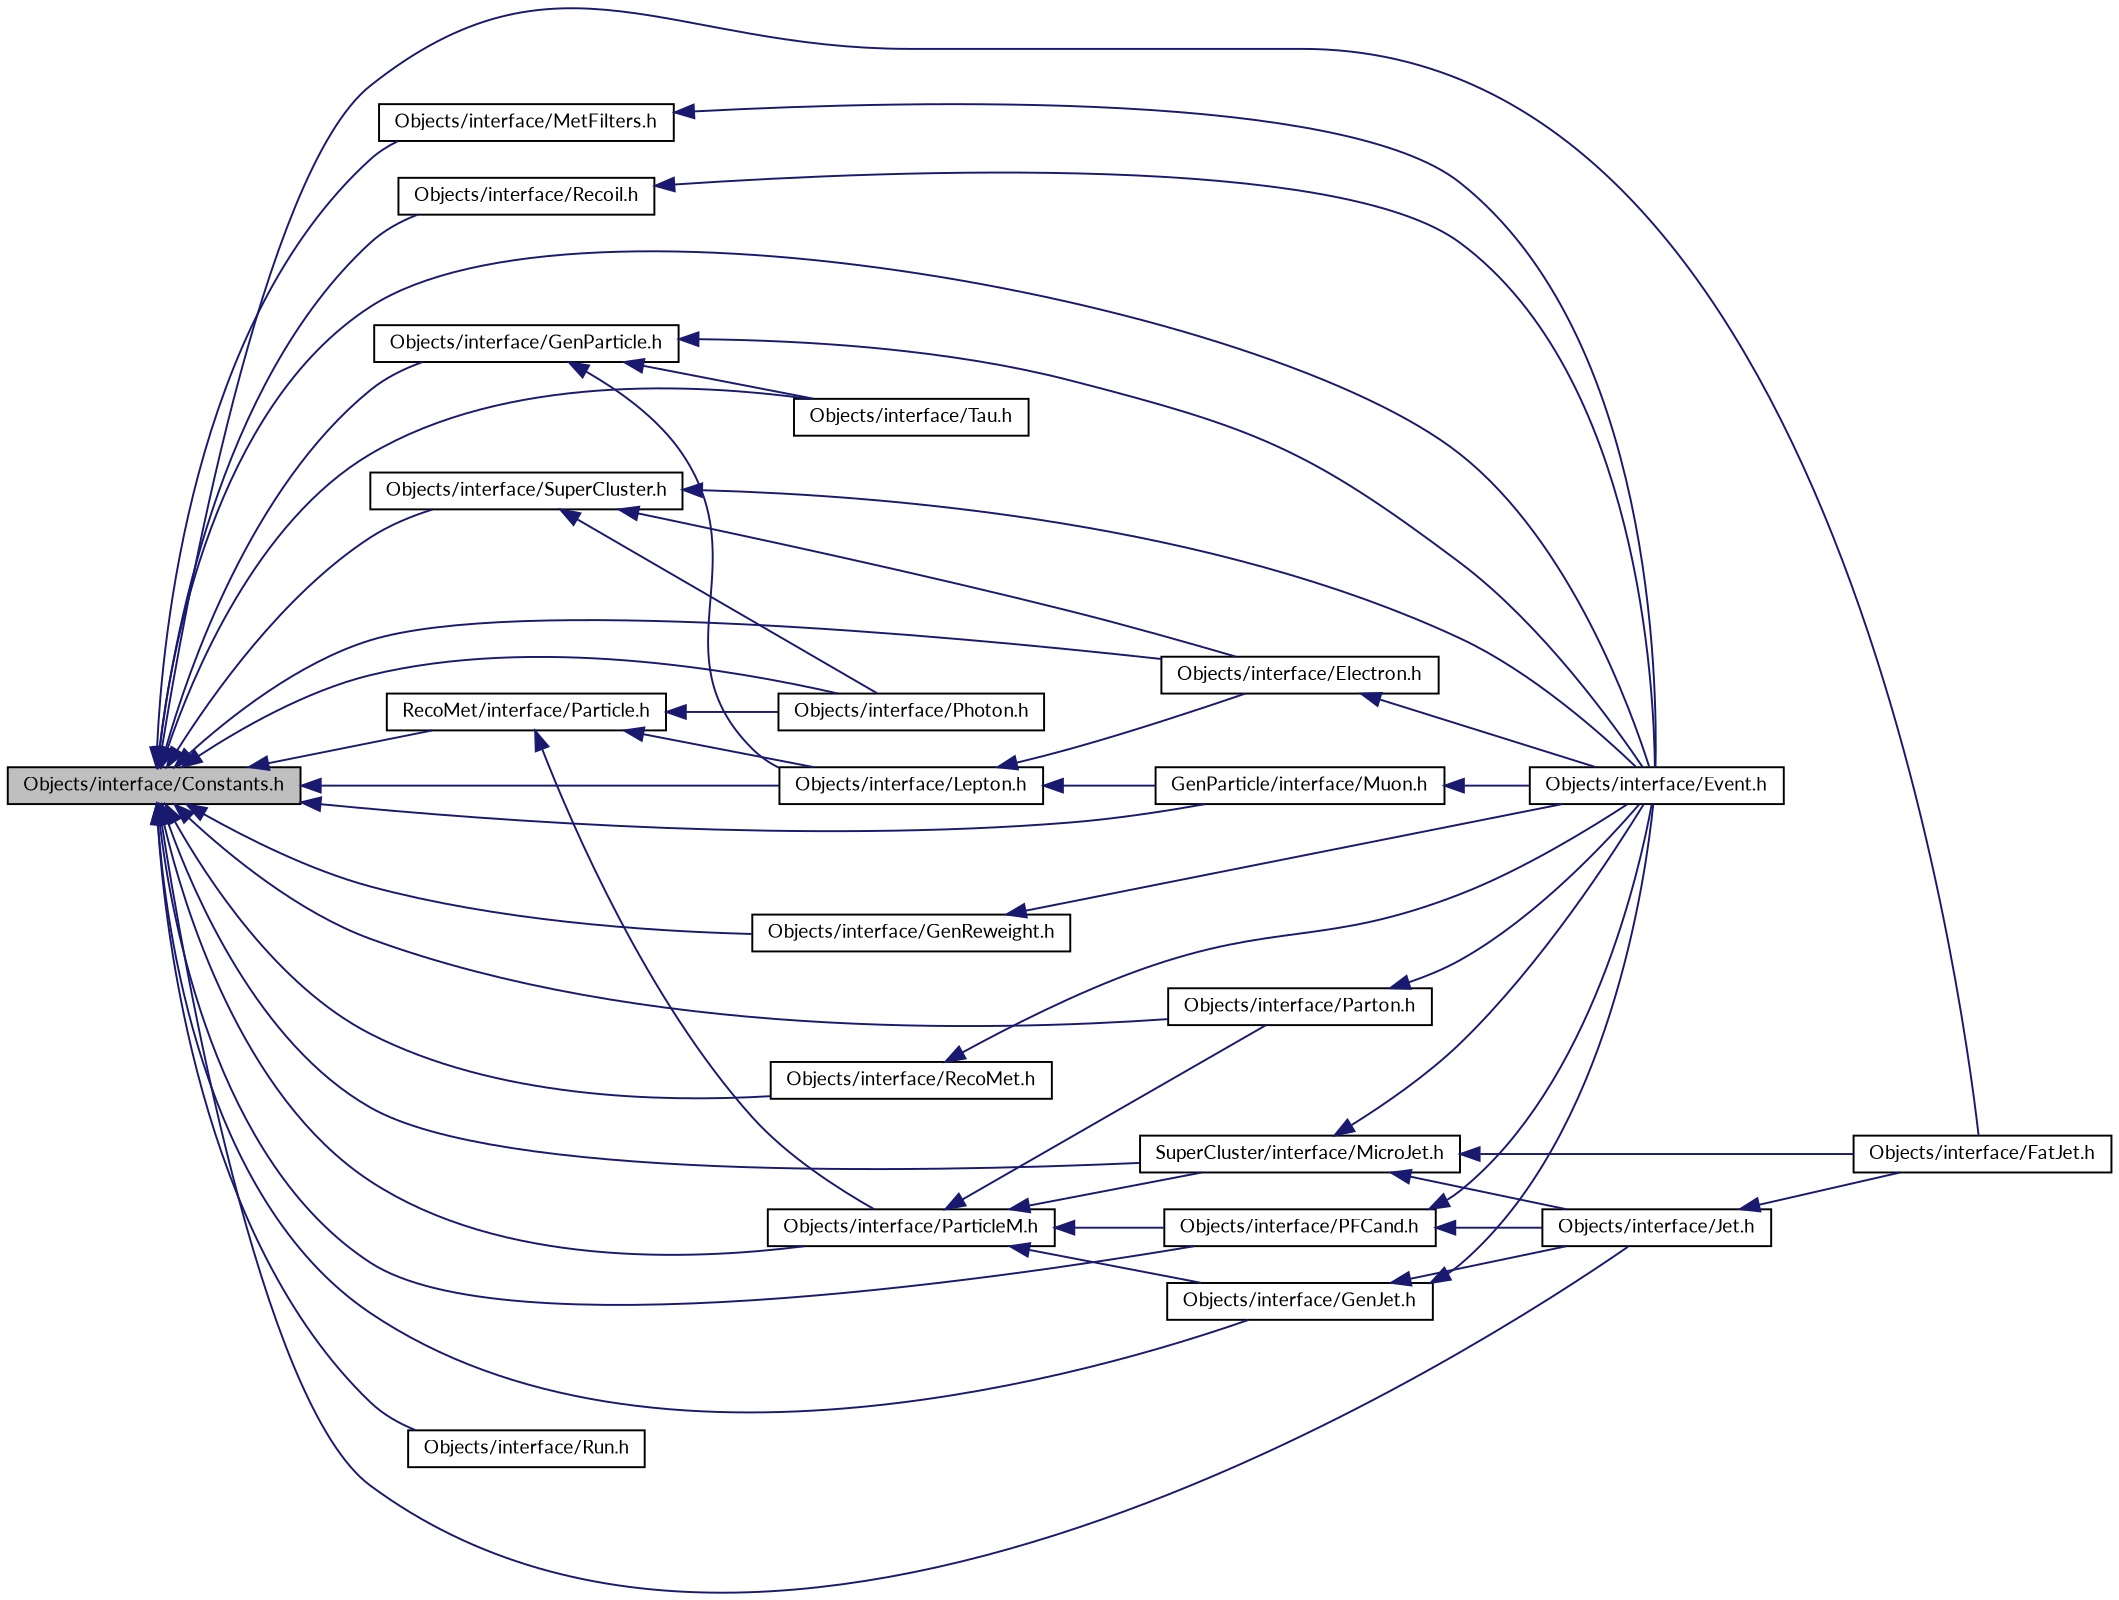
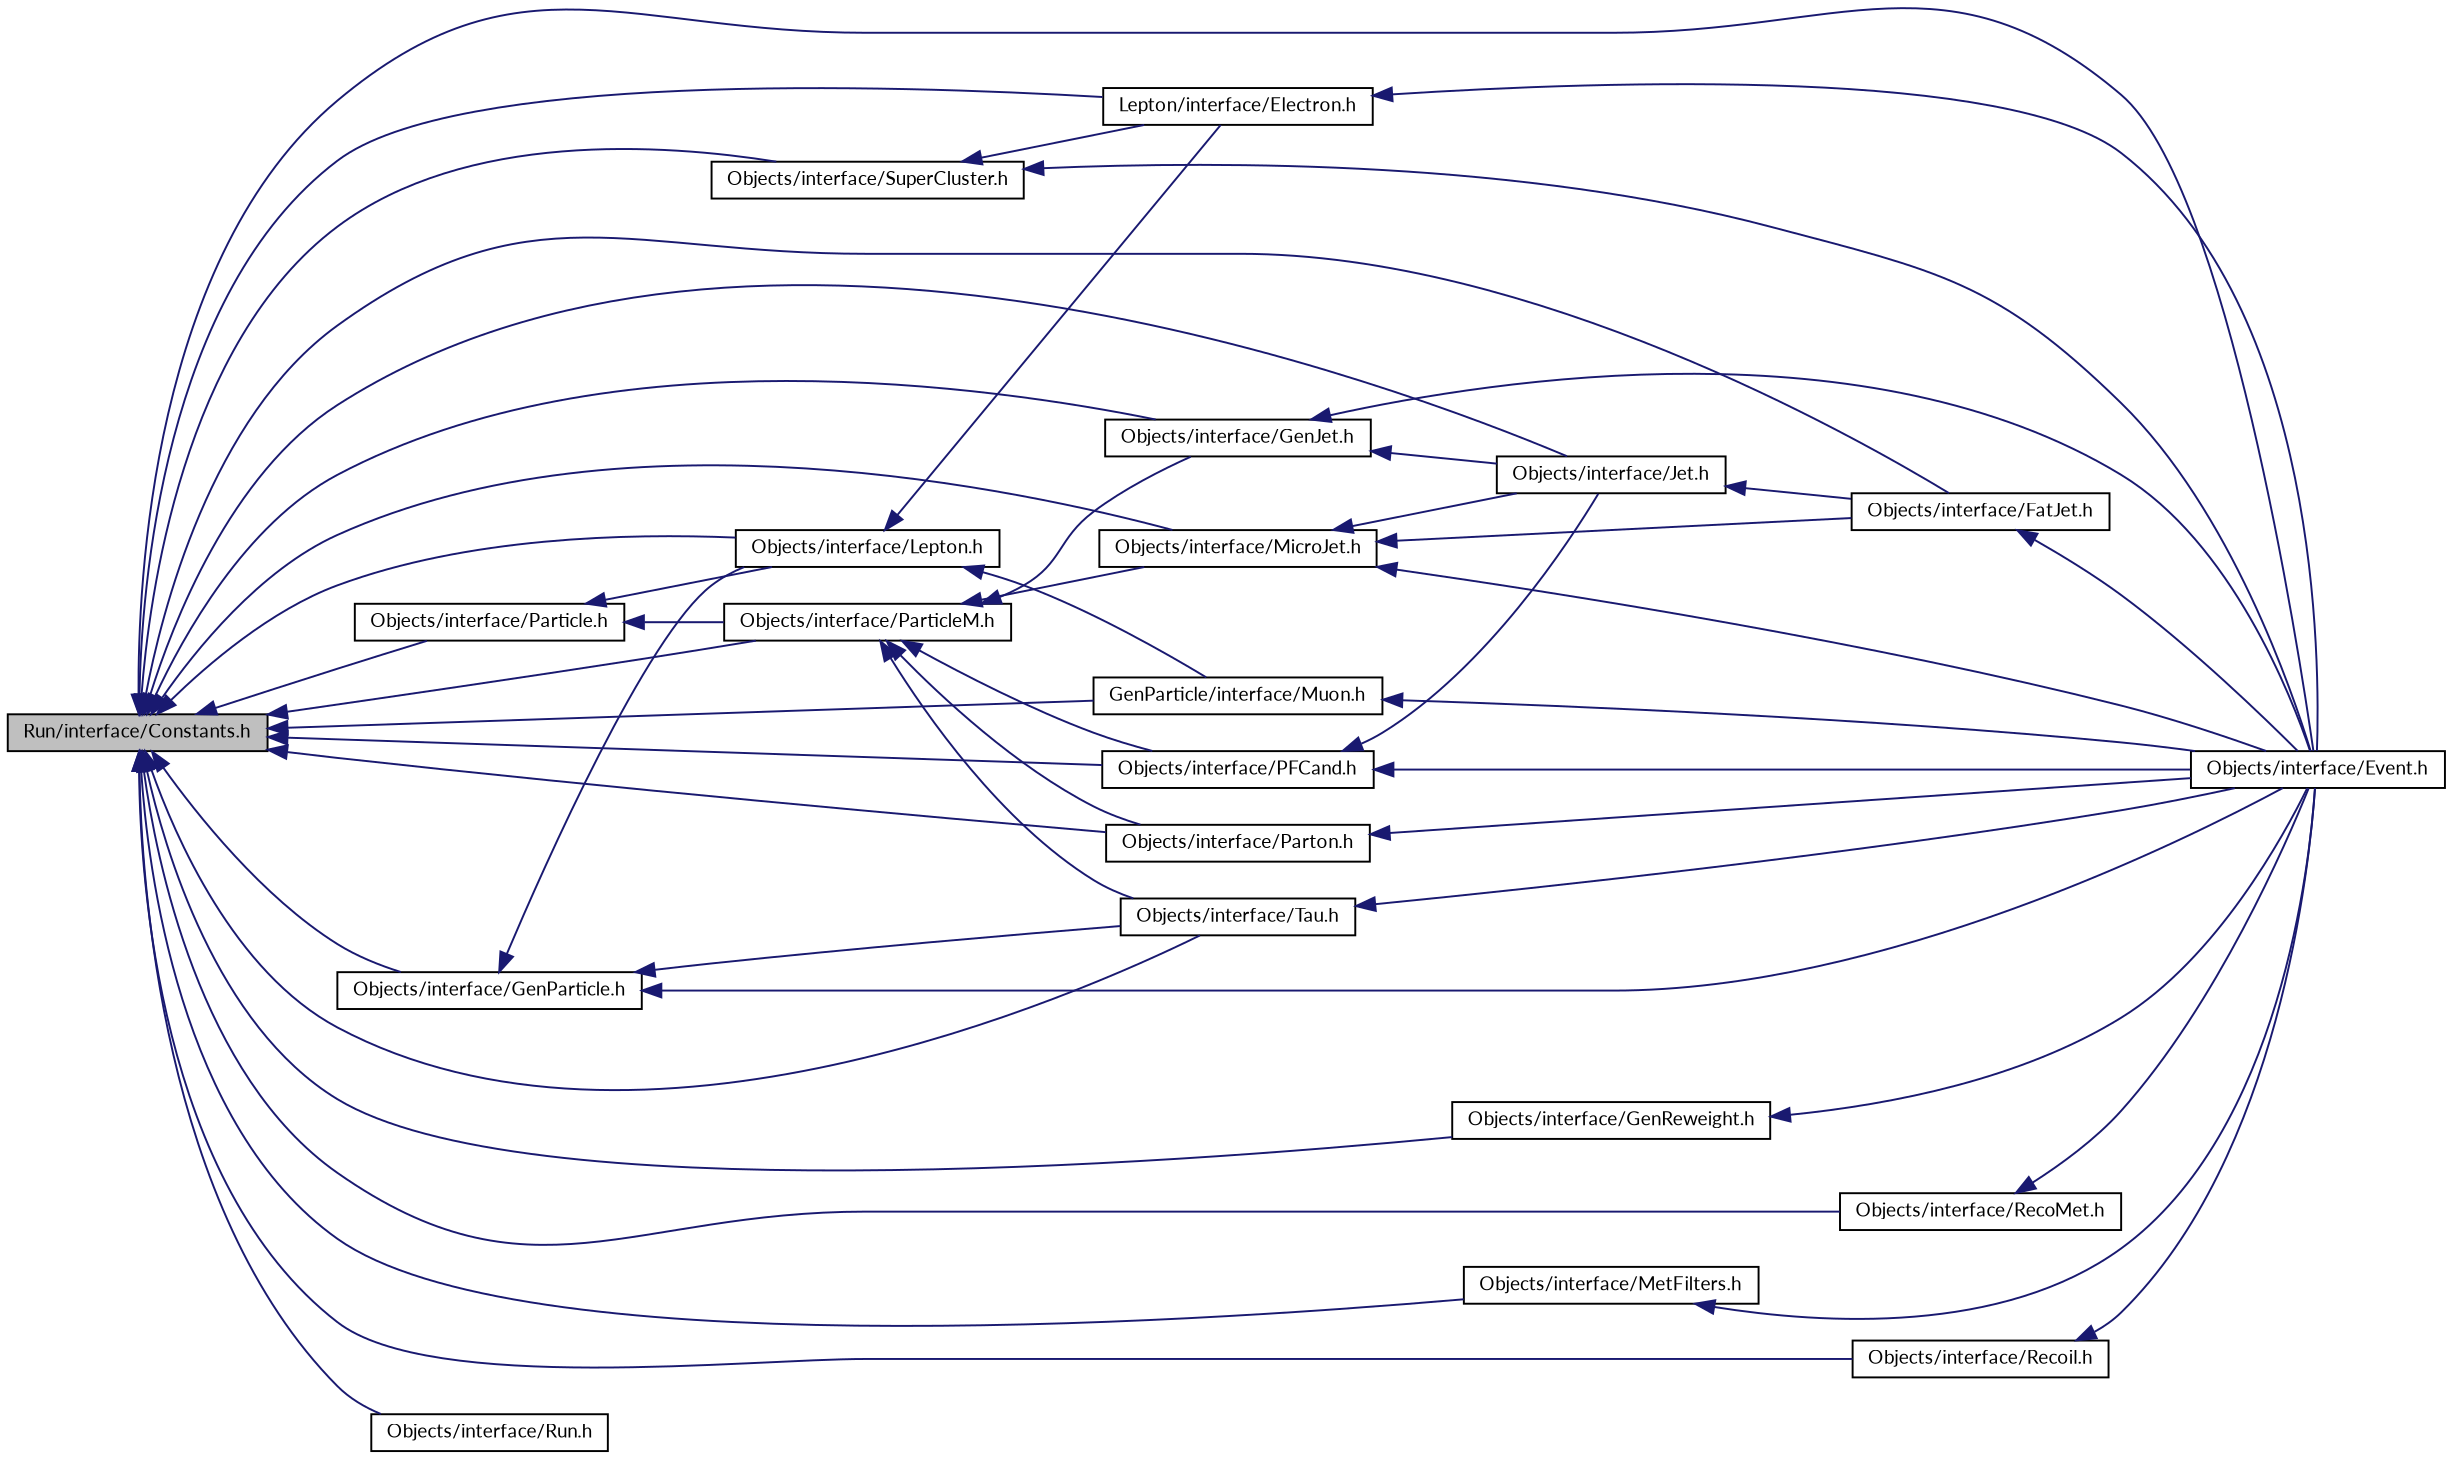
none -> (2173, 636)
(1300, 675) -> (1238, 106)
(526, 712) -> (490, 622)
(911, 712) -> none
(154, 786) -> (138, 733)
none -> (995, 796)
none -> (1806, 856)
(1300, 1154) -> (1238, 549)
